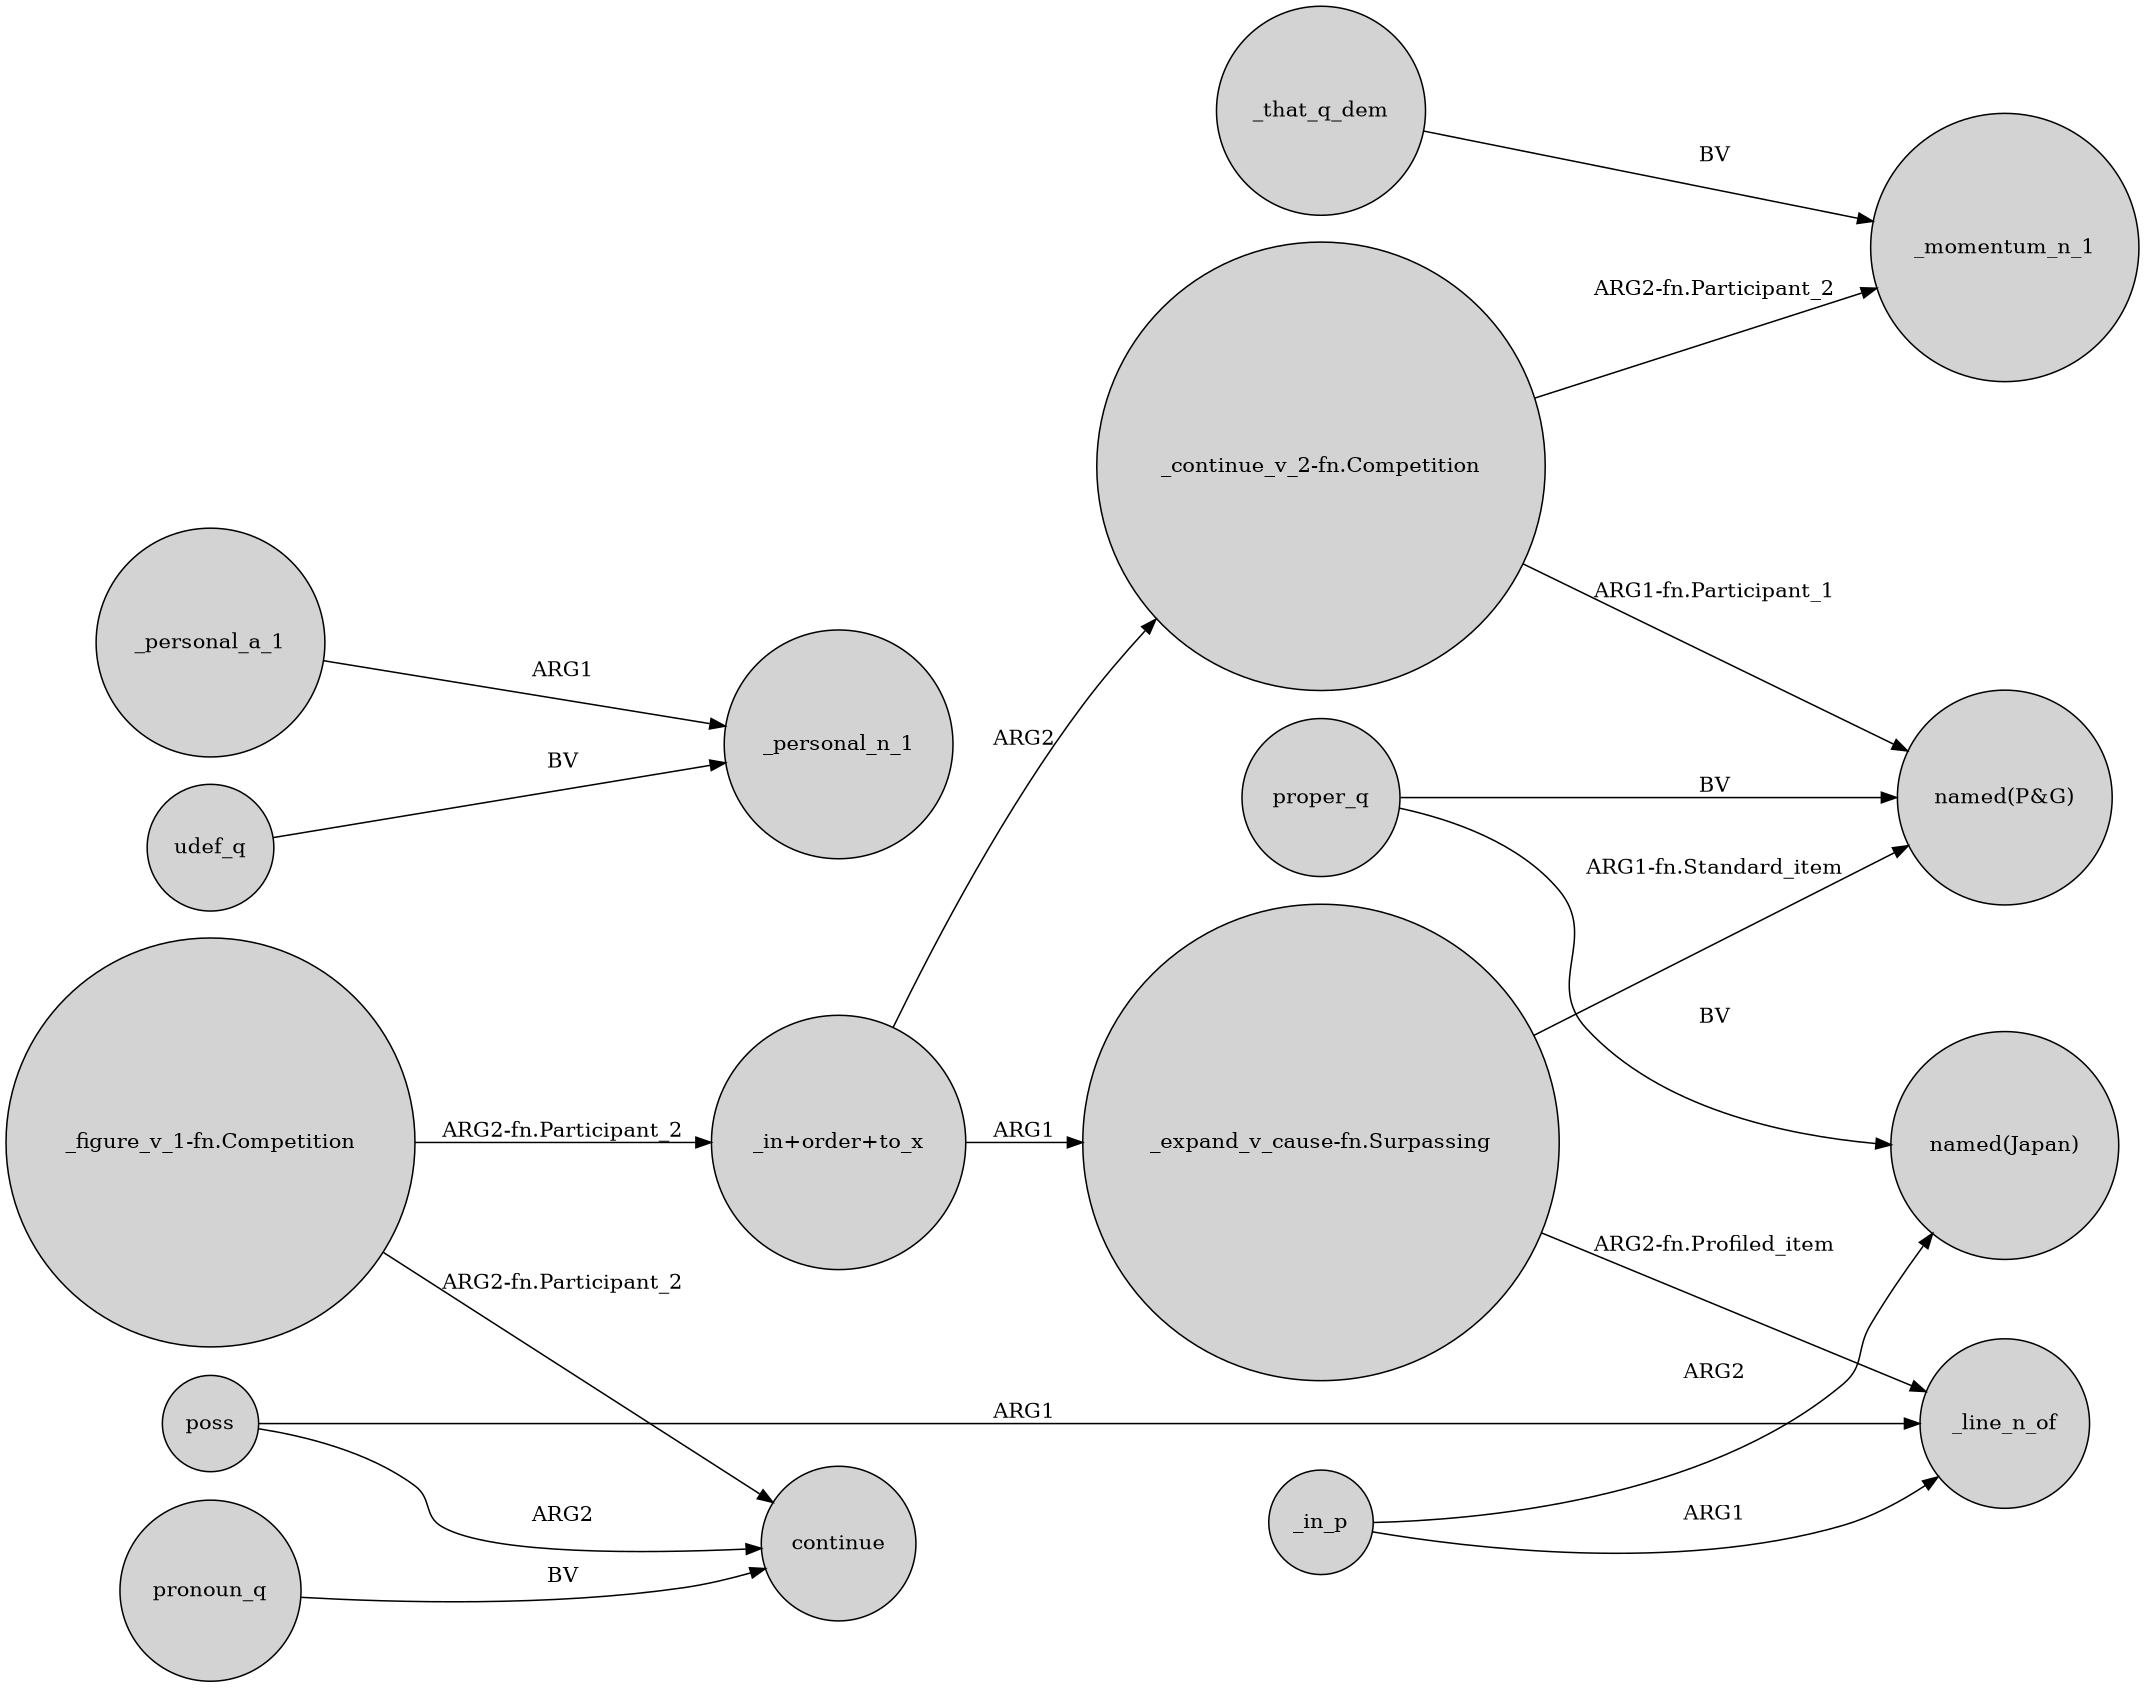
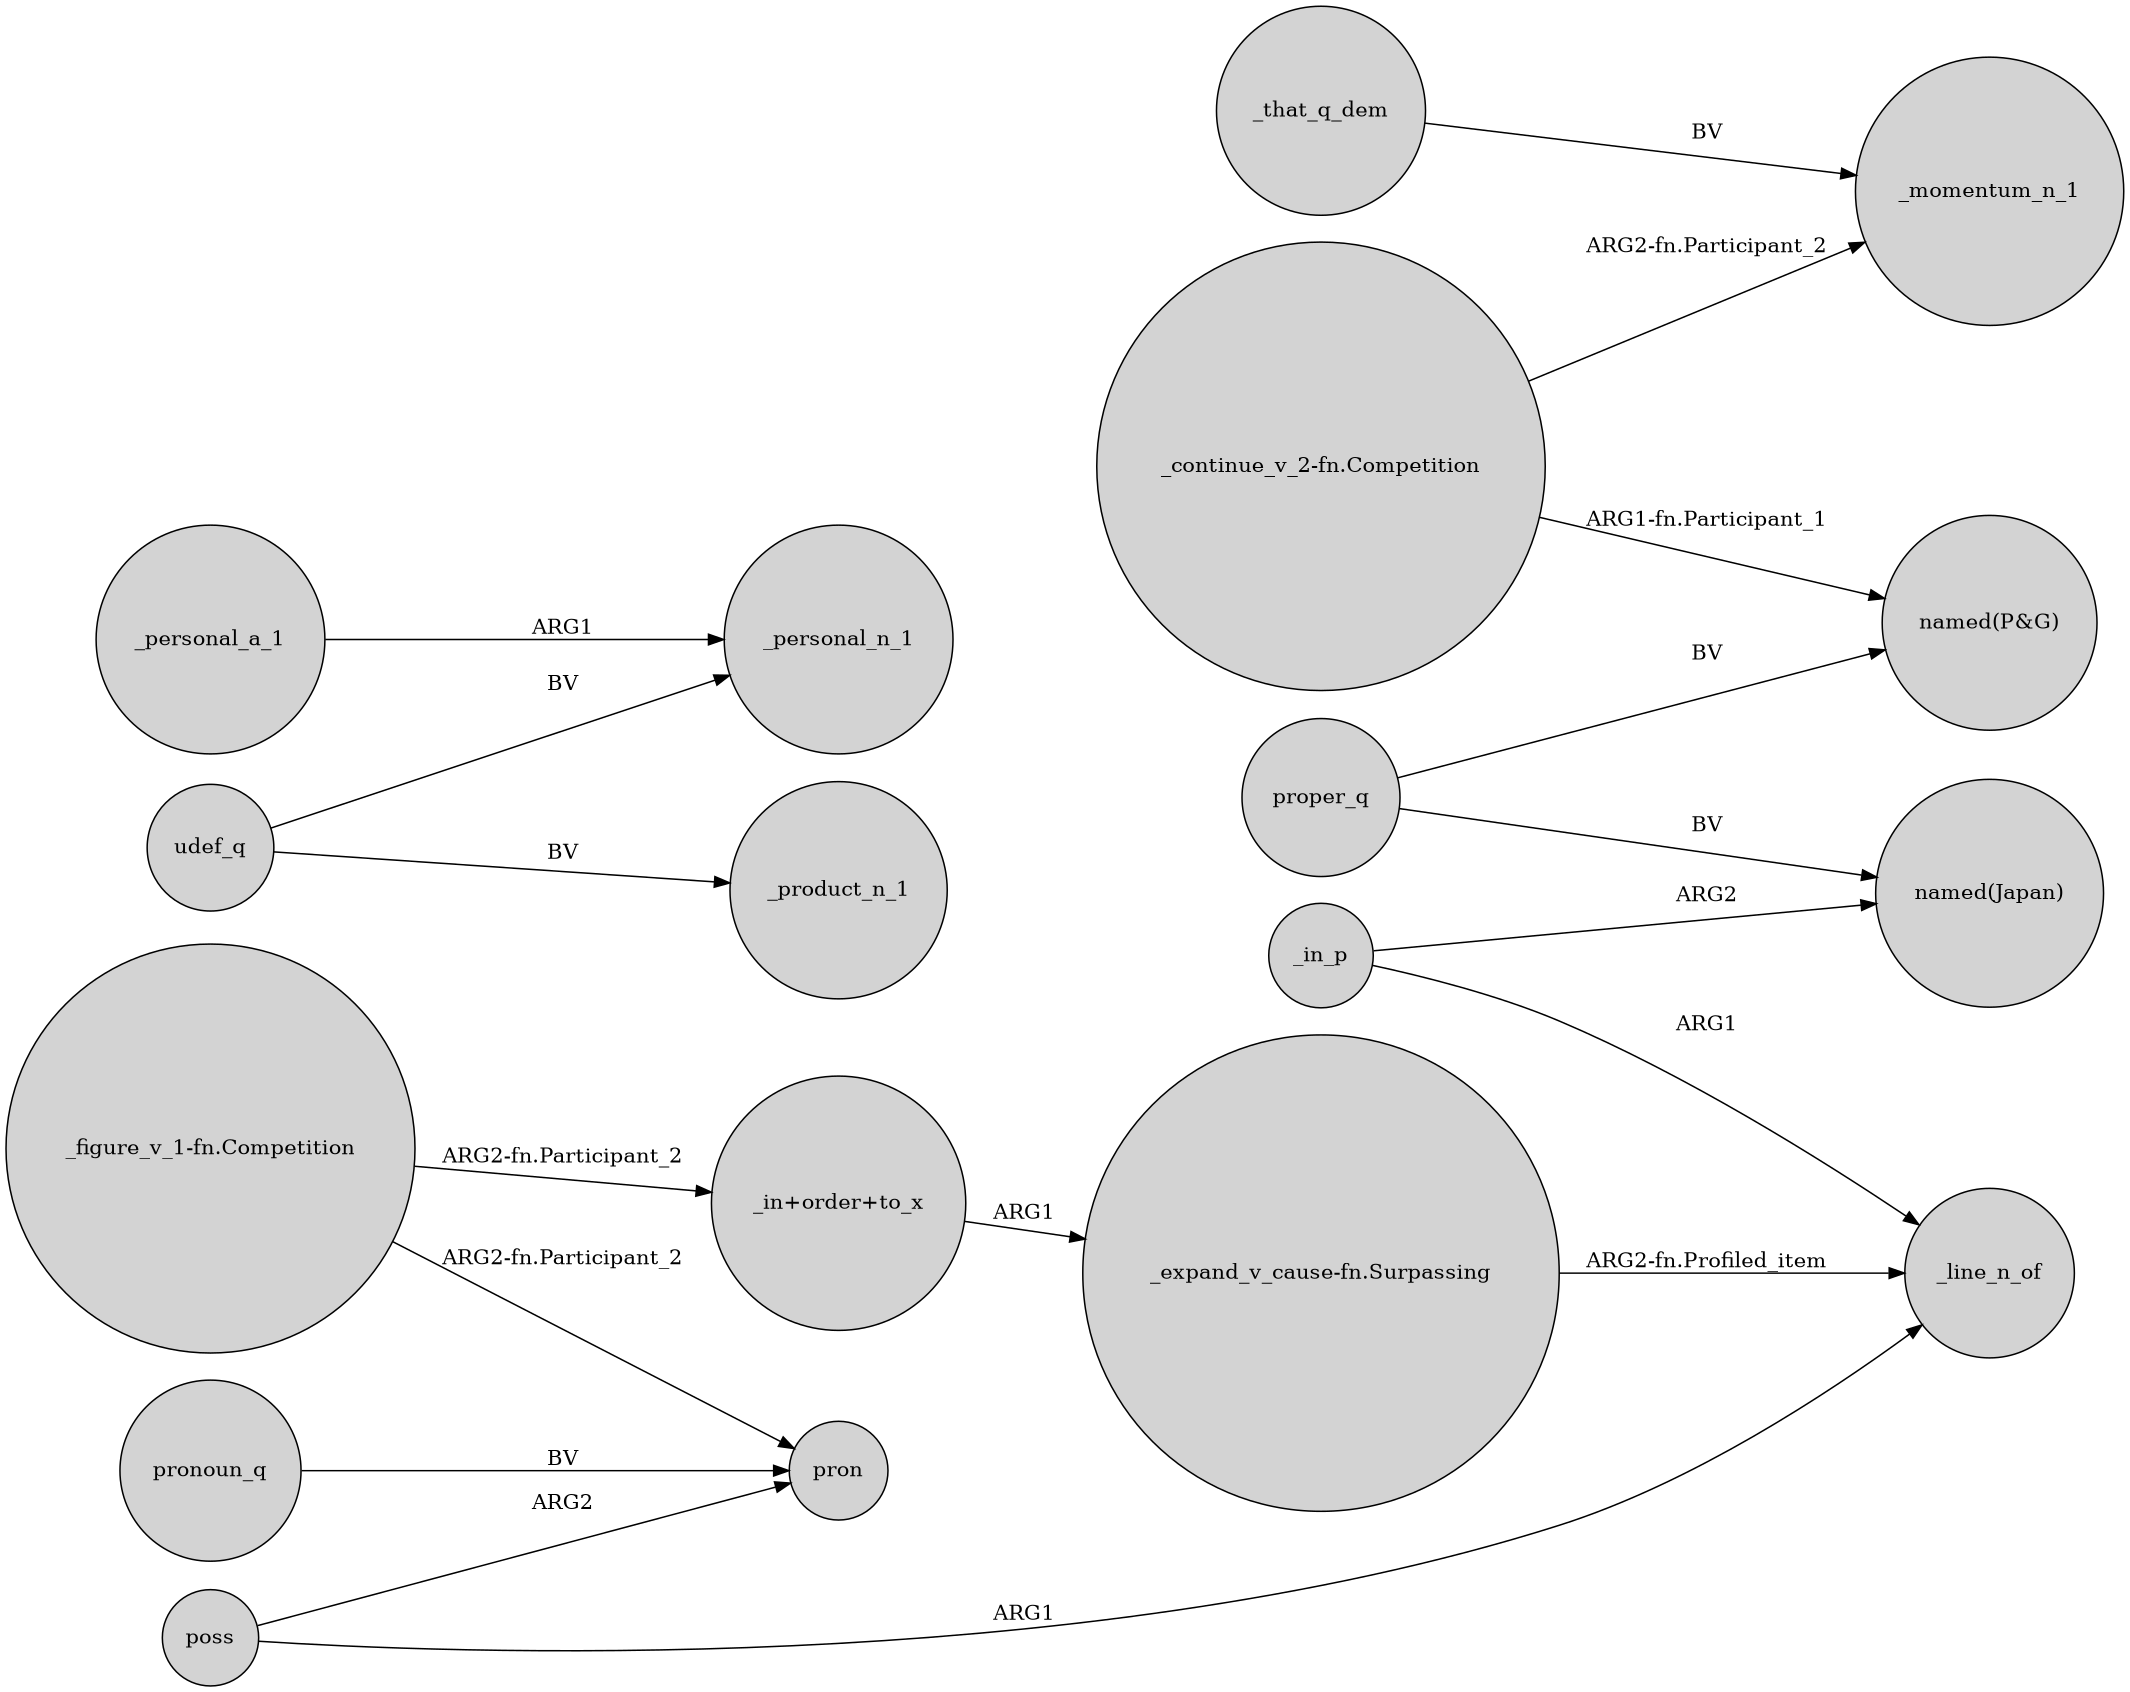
(1006, 820) -> none
none -> (839, 890)
(1714, 944) -> none
(839, 1544) -> (839, 1471)
